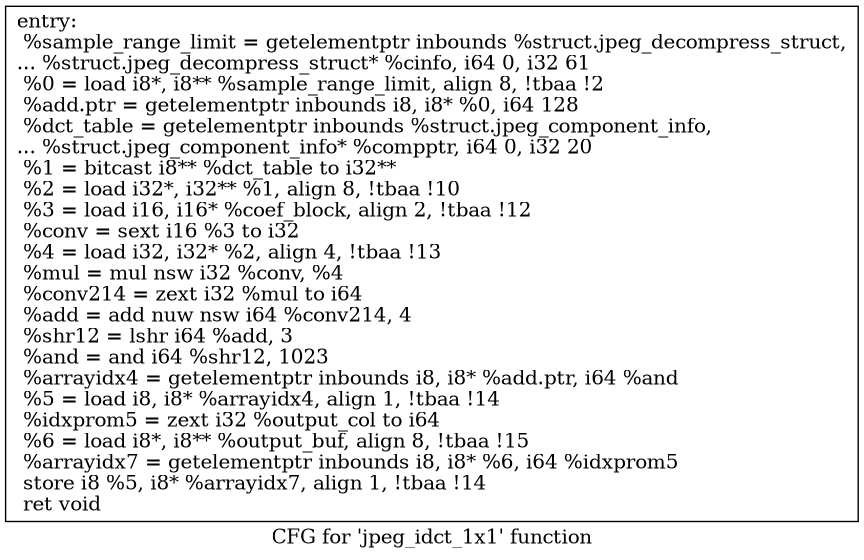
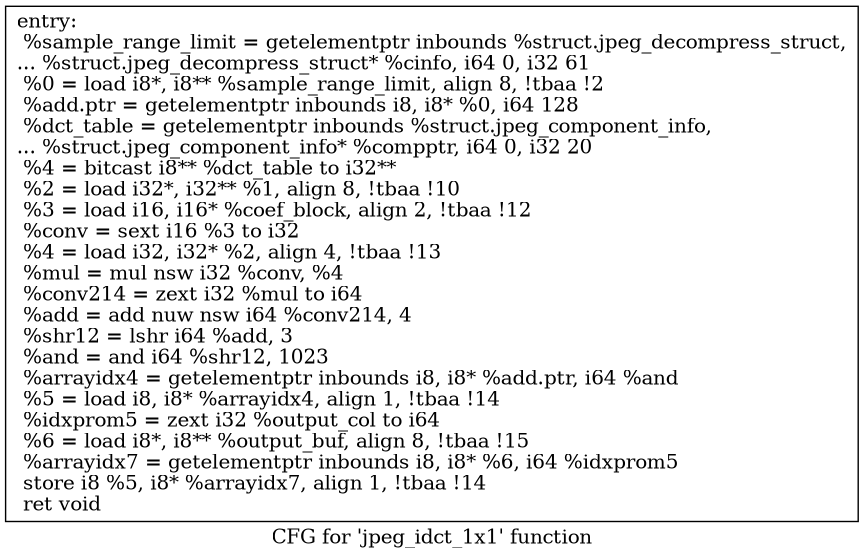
(206, 169) -> (206, 169)
